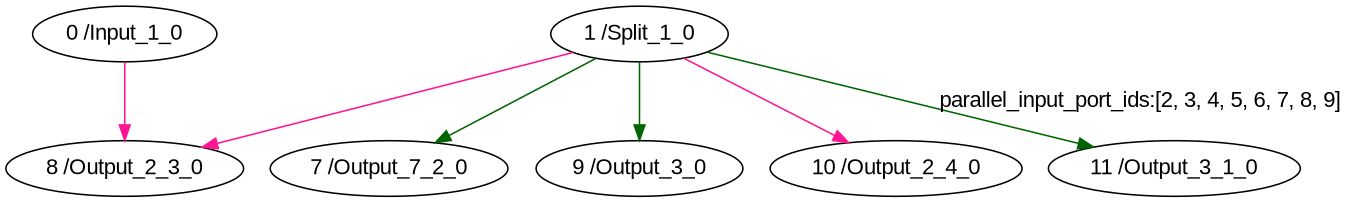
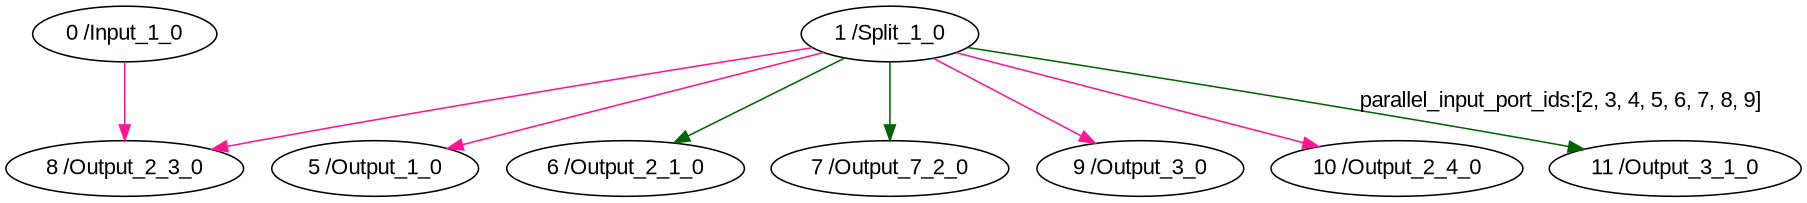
(639, 93) -> (1007, 97)
none -> (375, 168)
none -> (626, 168)
